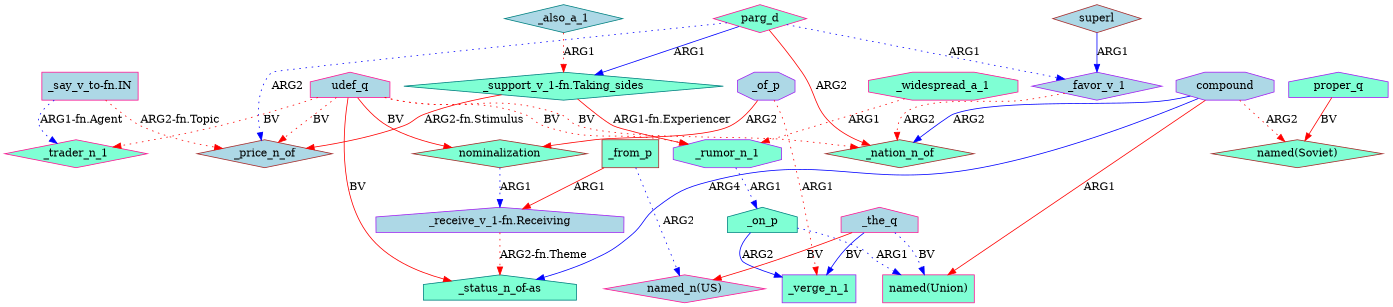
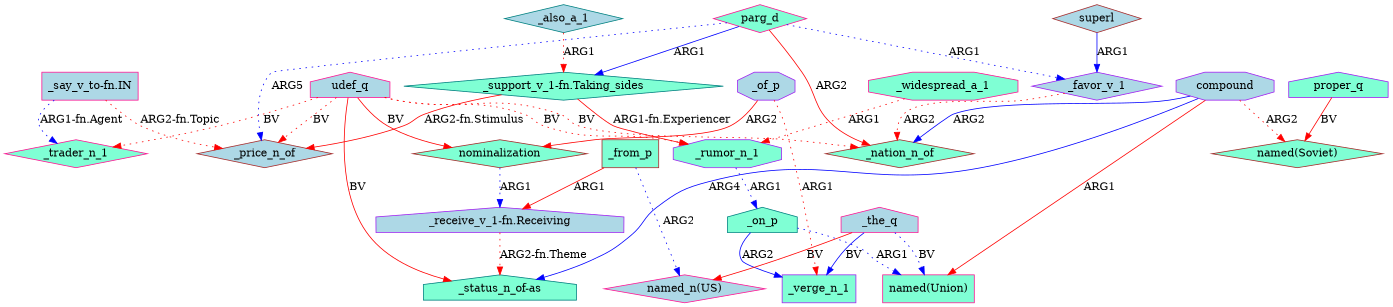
(288, 86) -> (288, 86)
